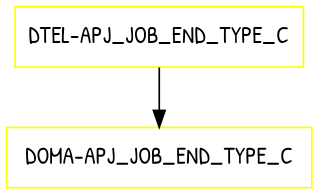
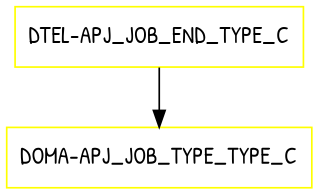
(159, 158) -> (159, 158)
